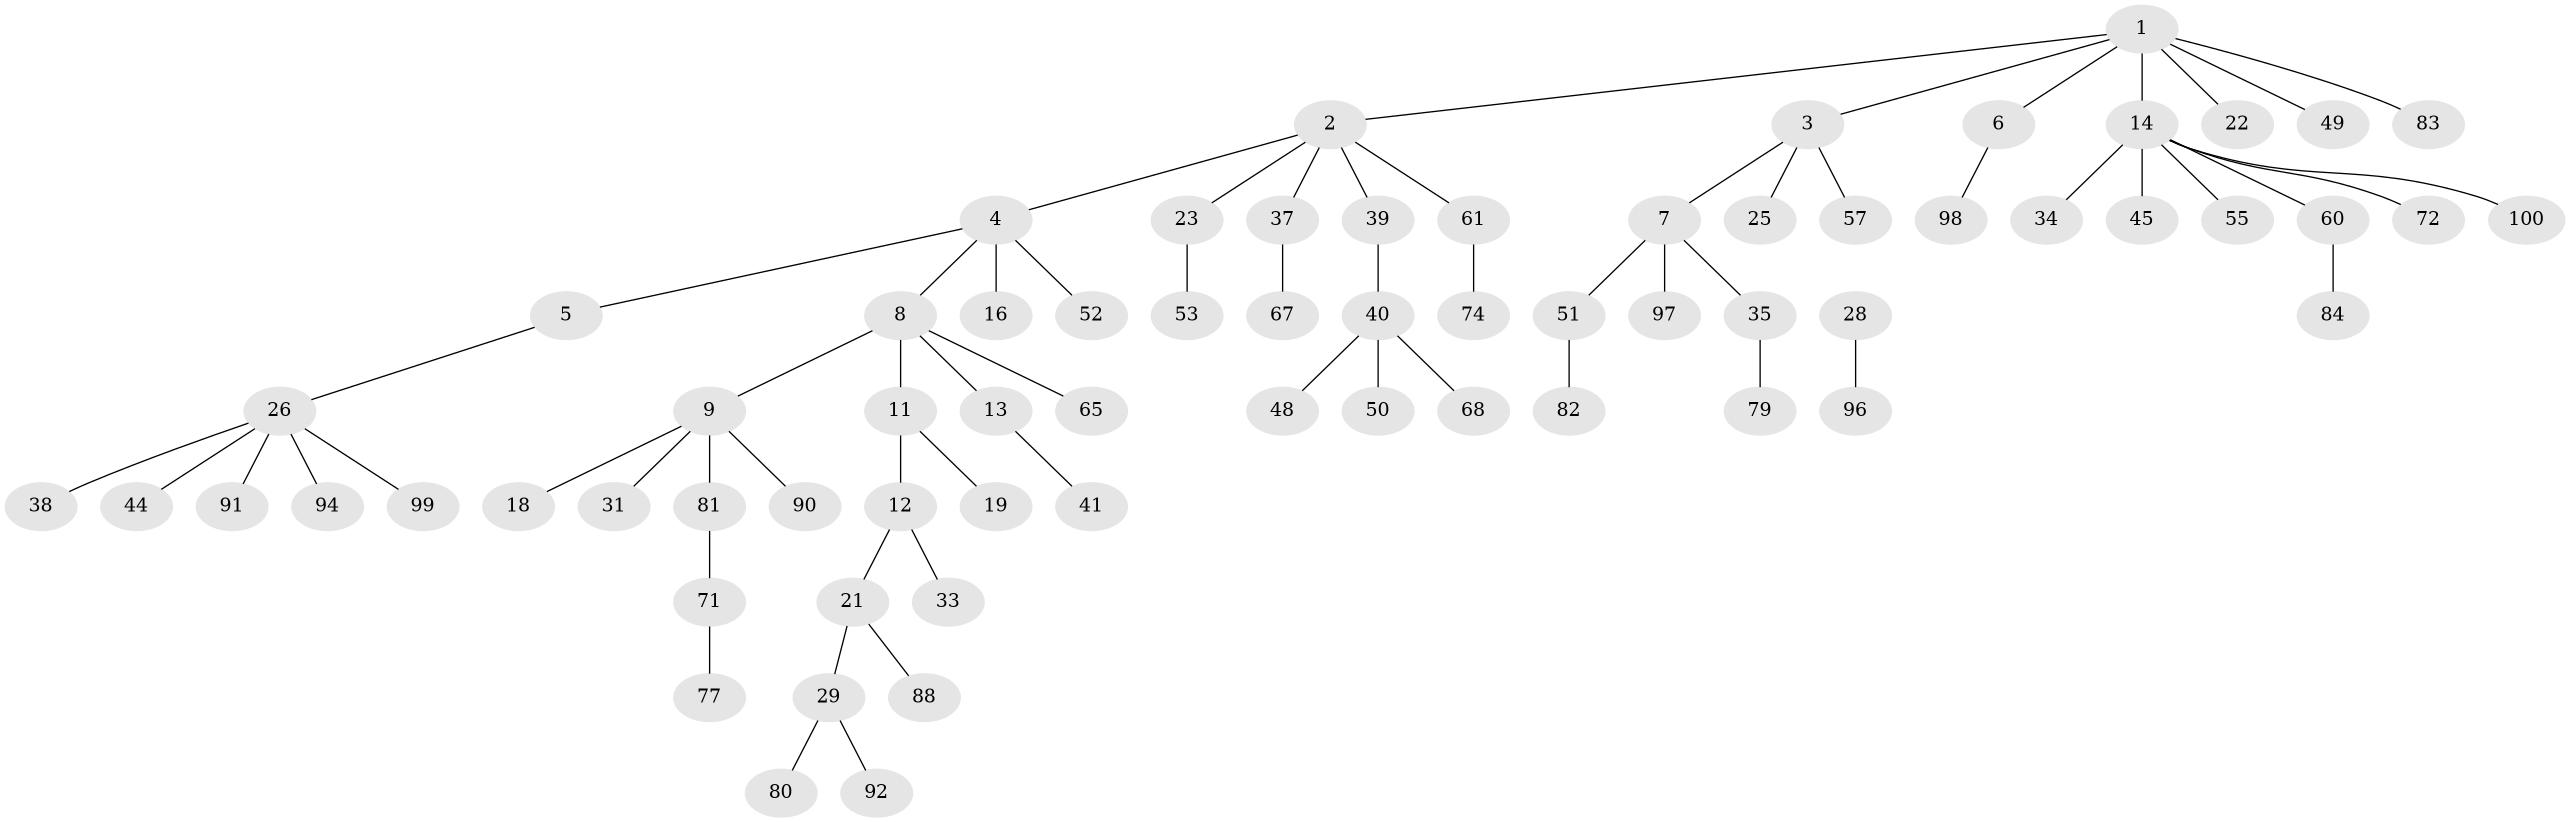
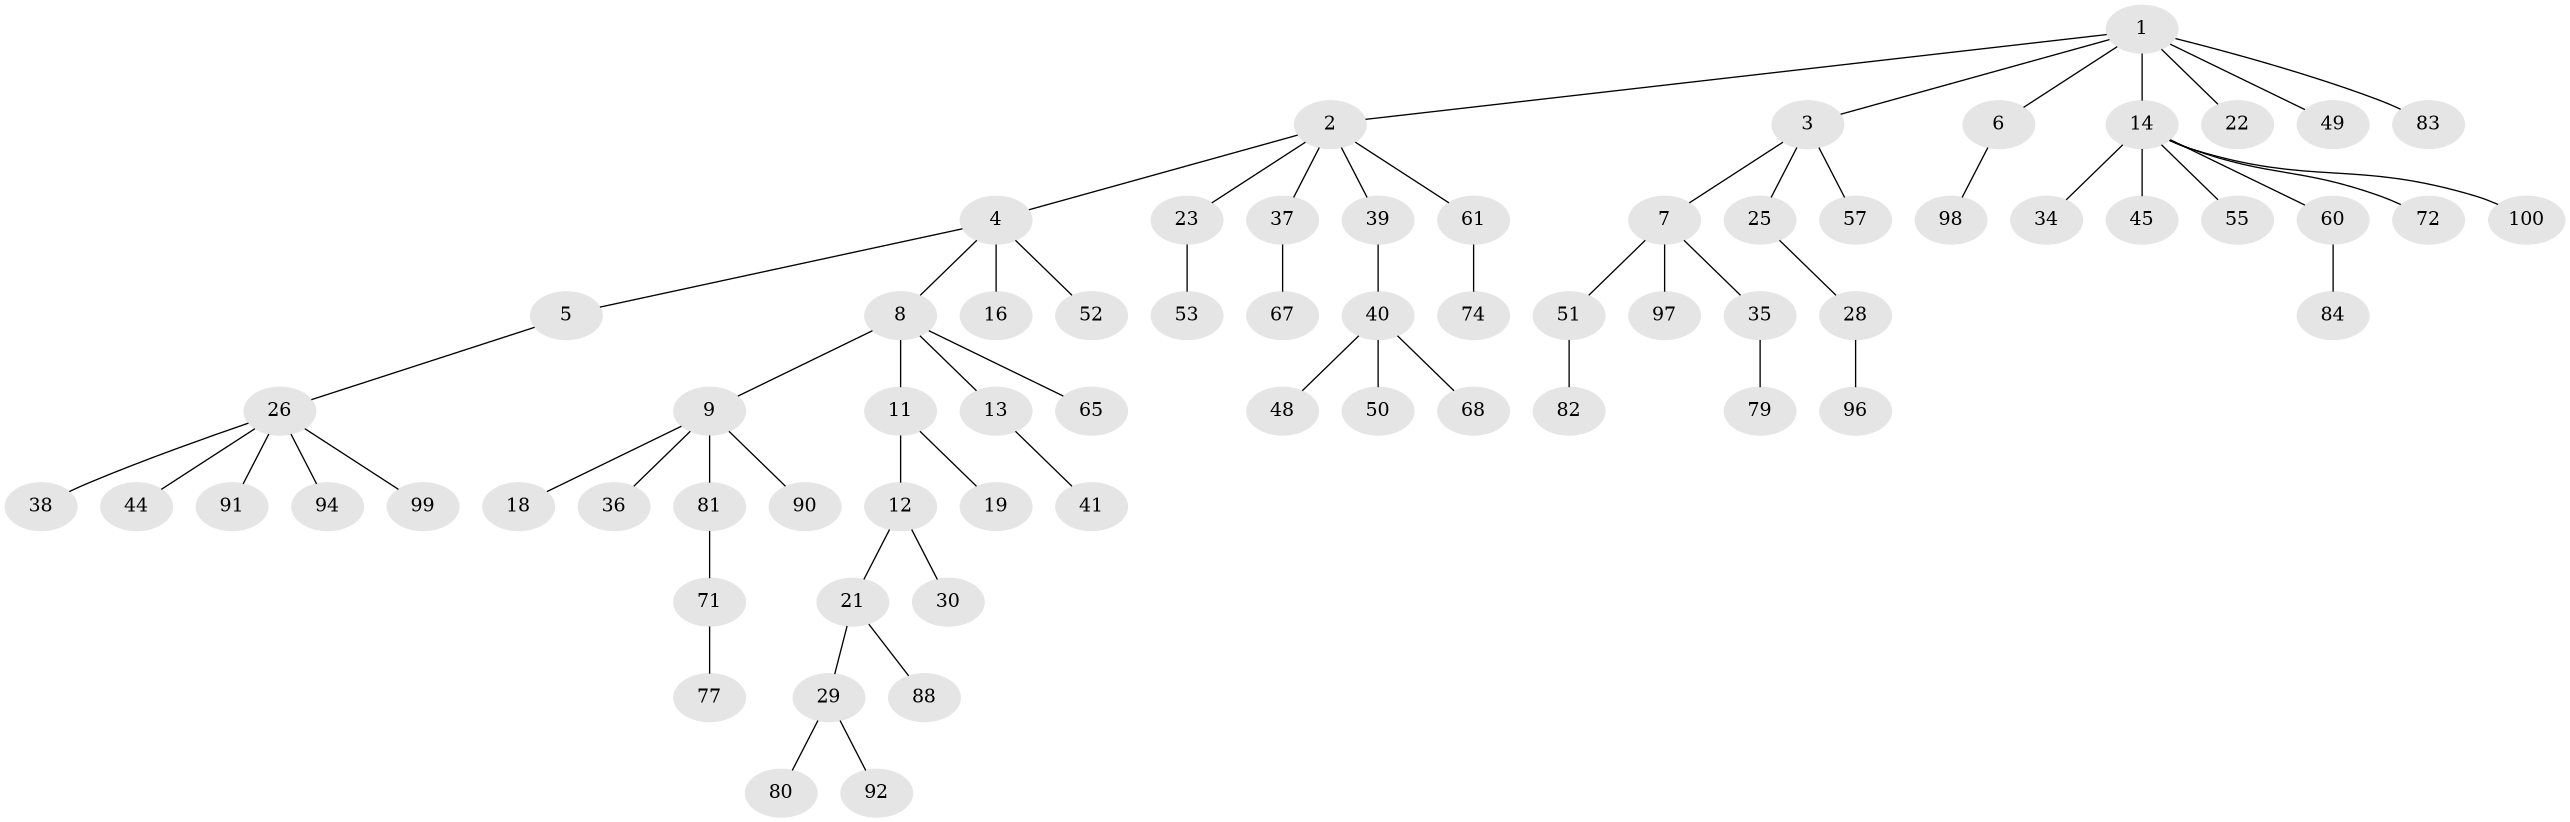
none -> (1808, 268)
(614, 507) -> (614, 507)
(948, 602) -> (948, 602)
